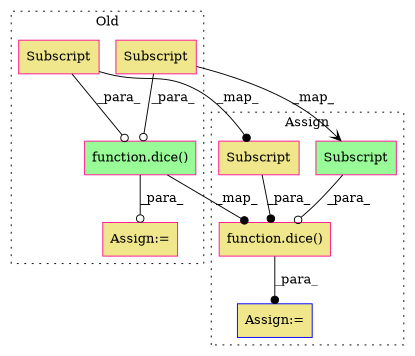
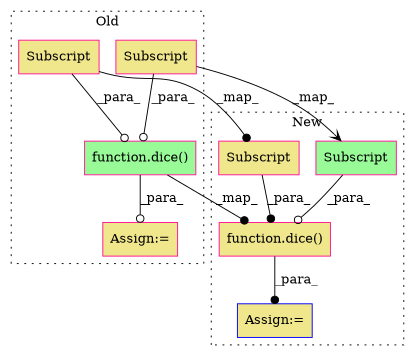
(308, 123) -> (308, 123)
